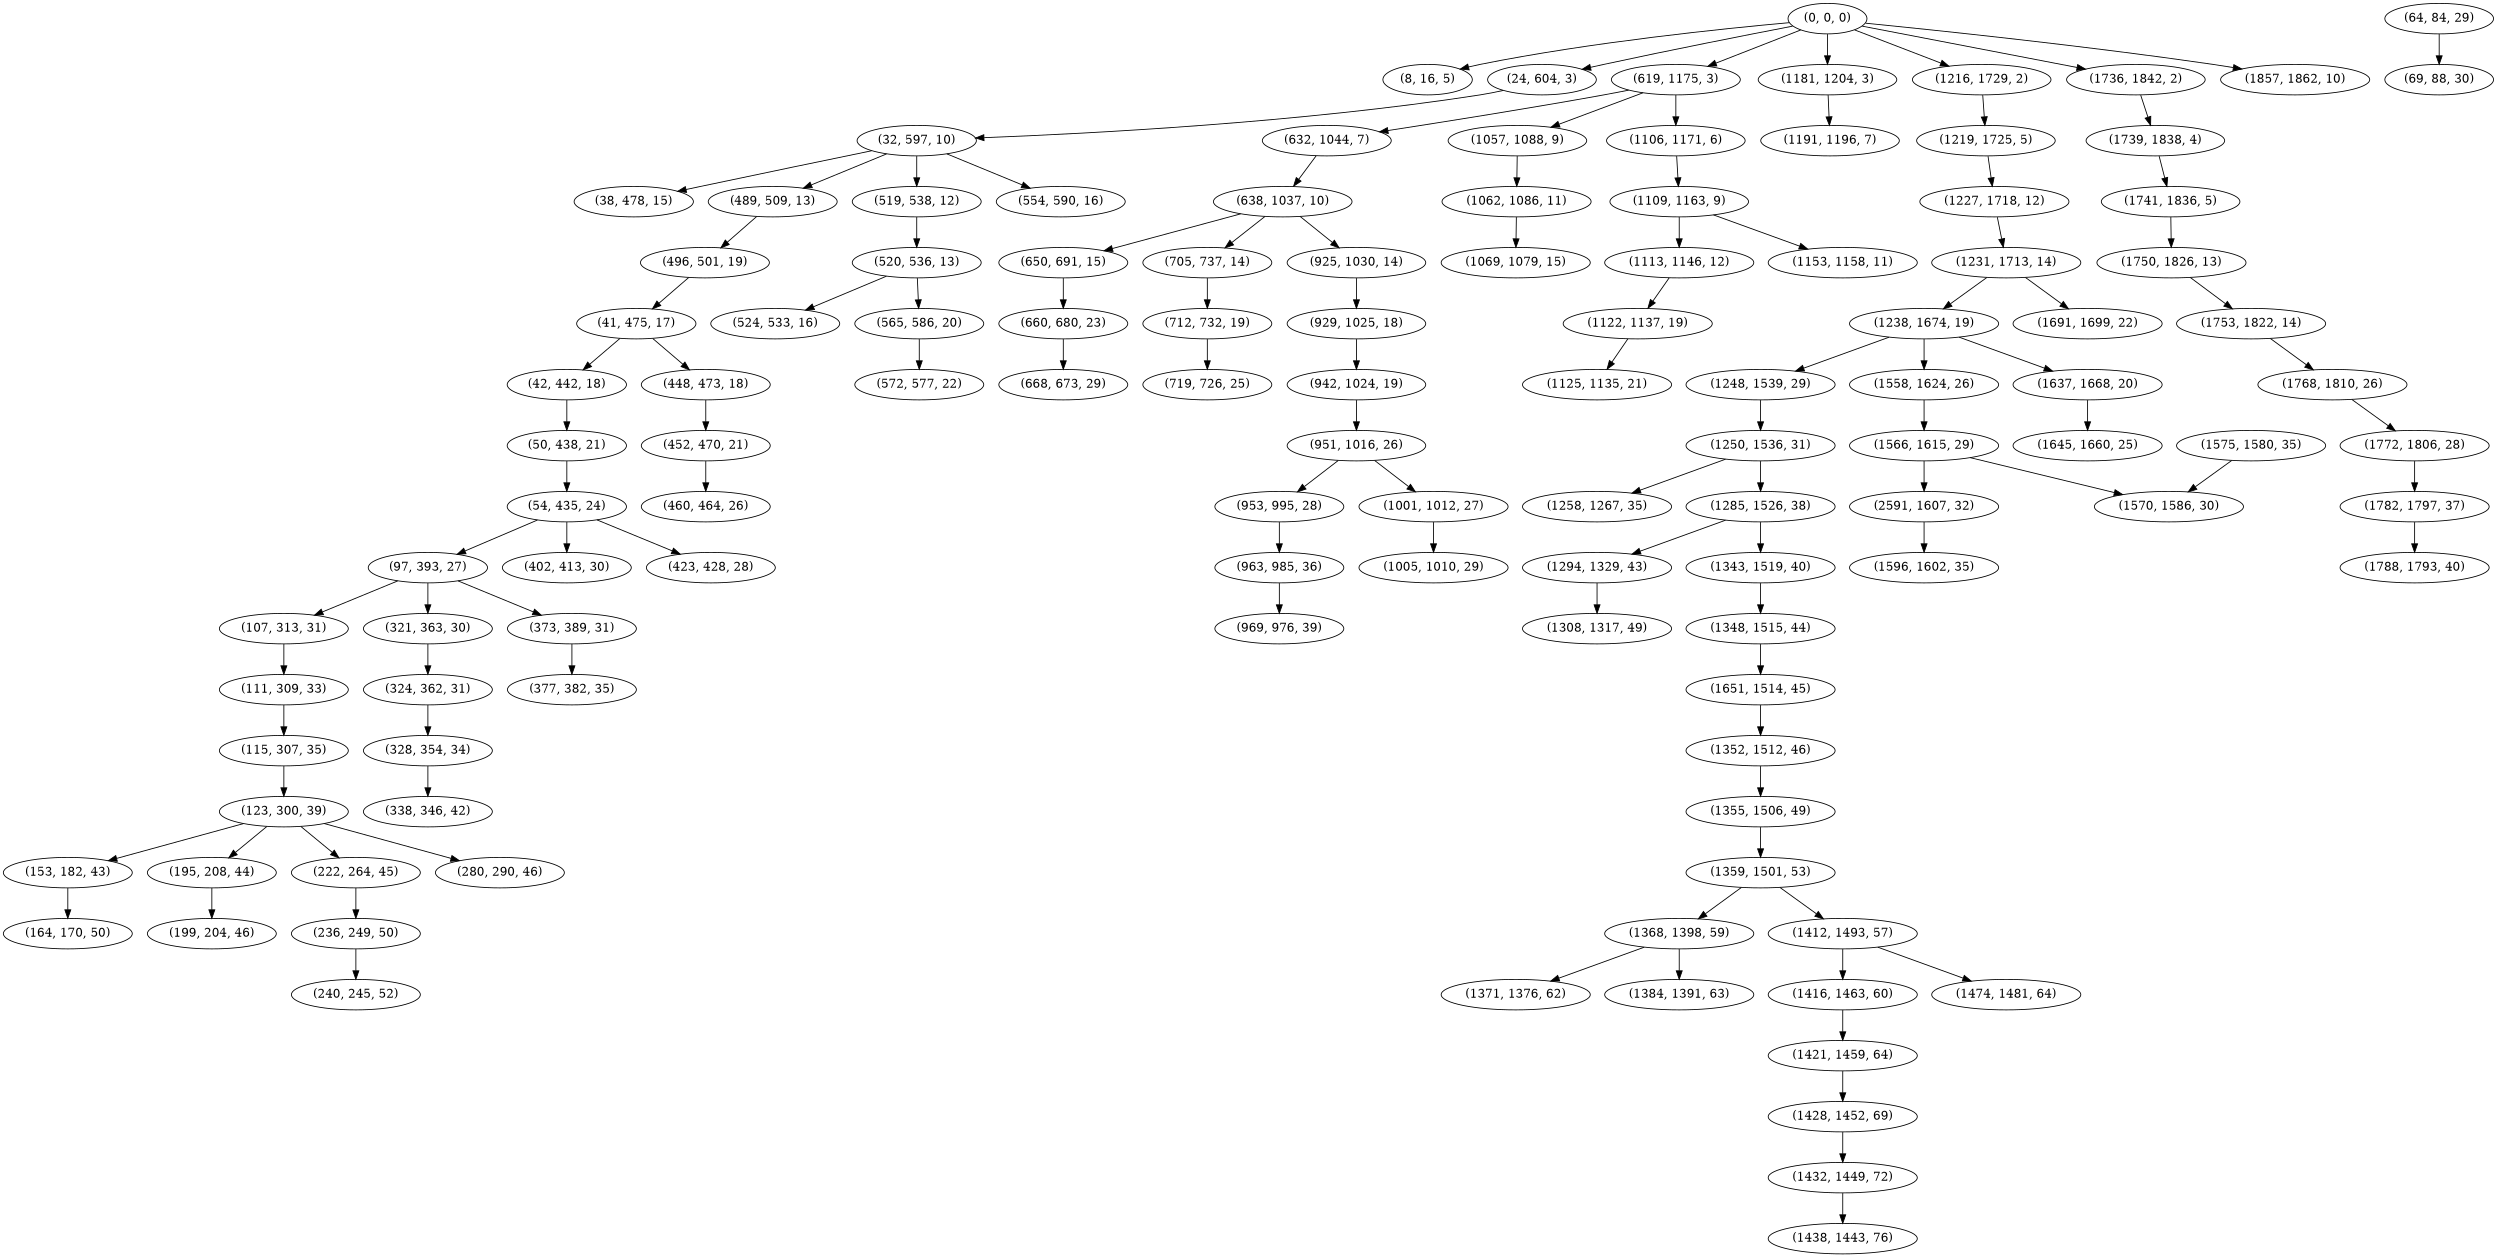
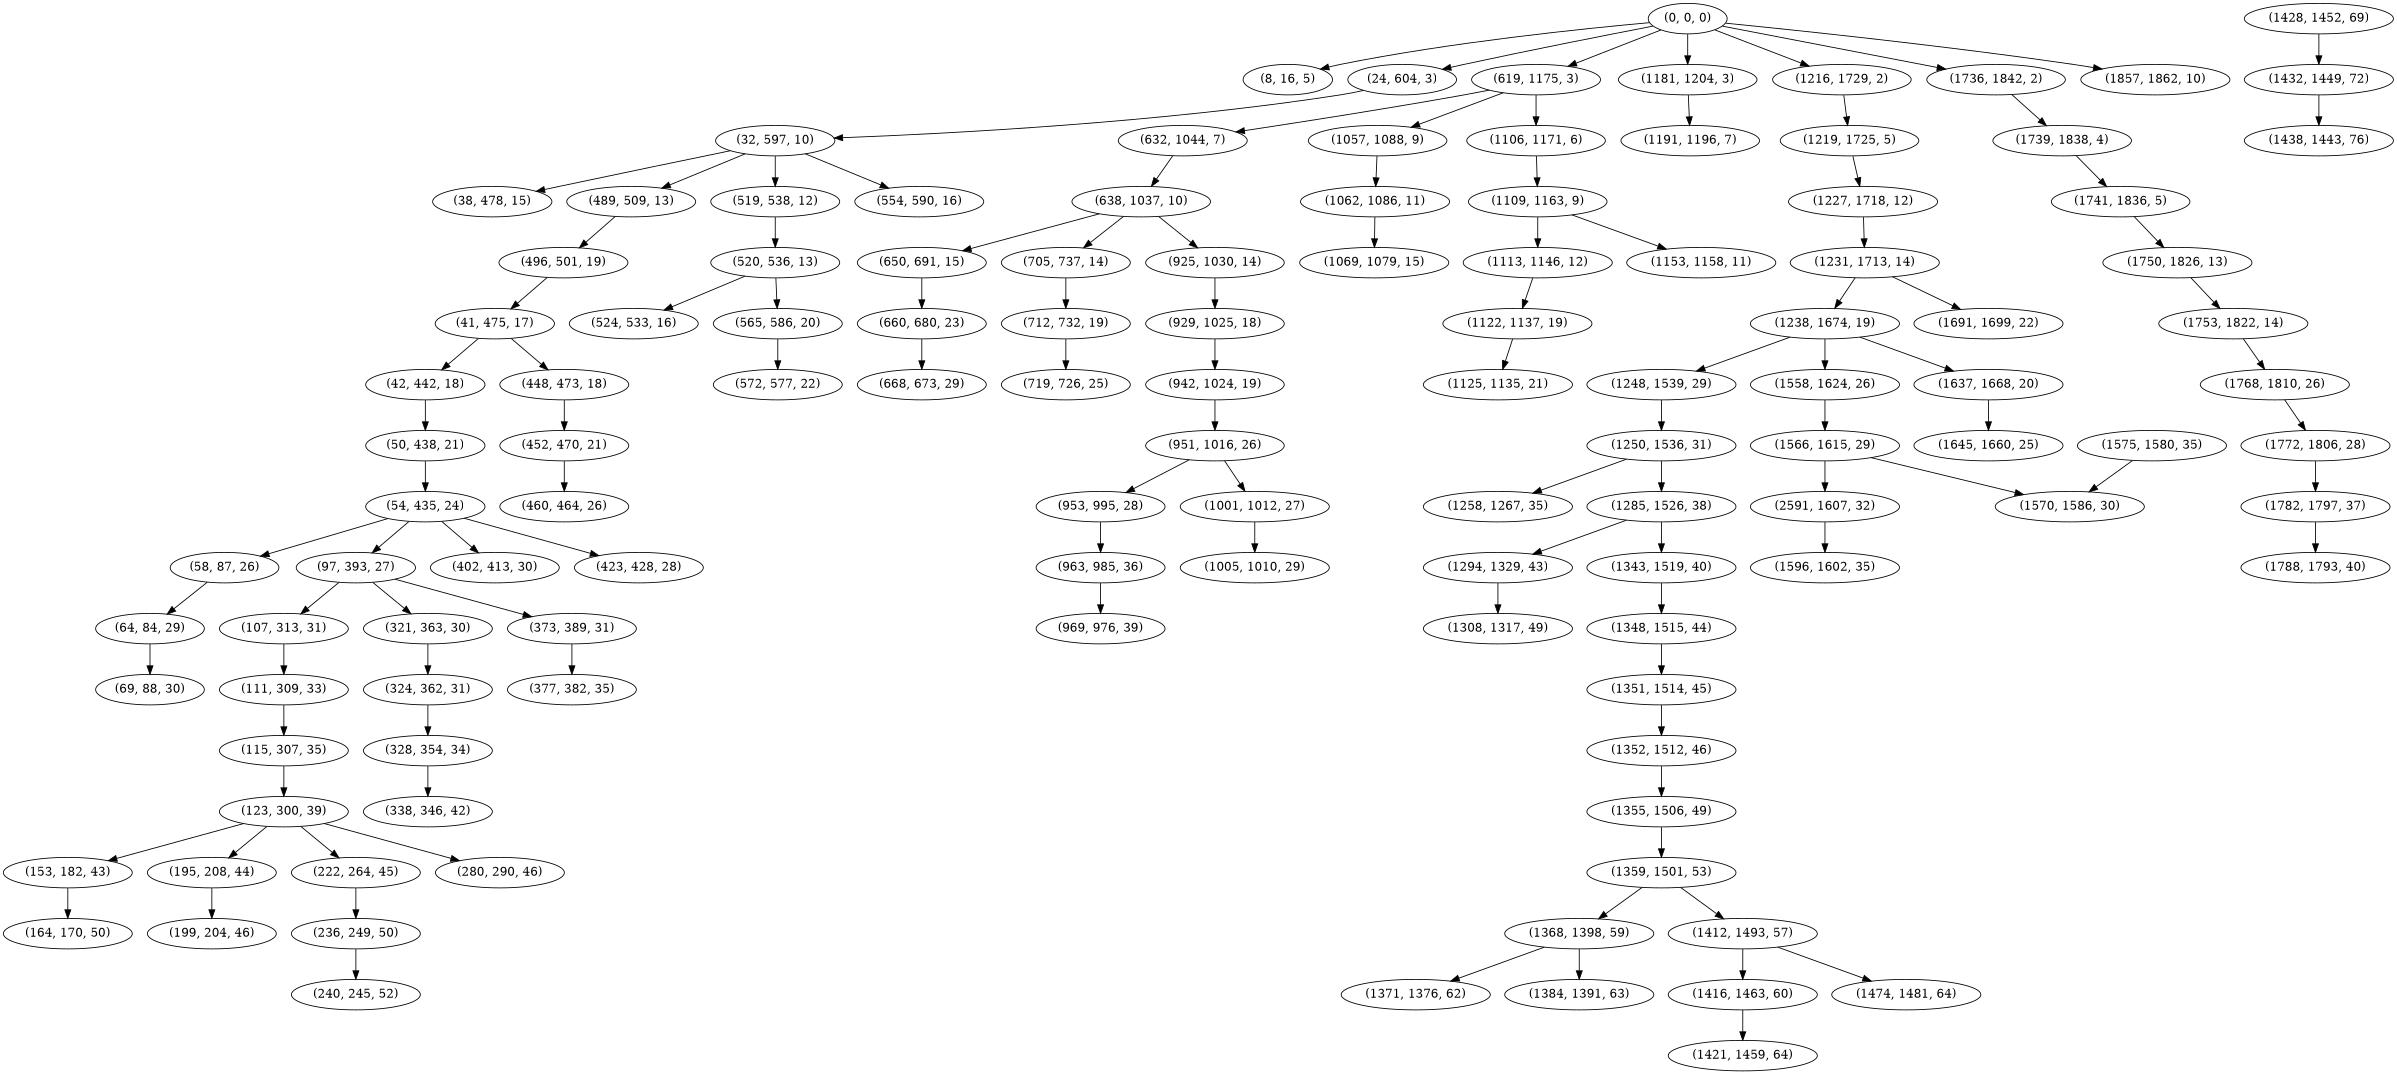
none -> (225, 568)
(1761, 690) -> (1661, 690)
(1843, 1082) -> none
